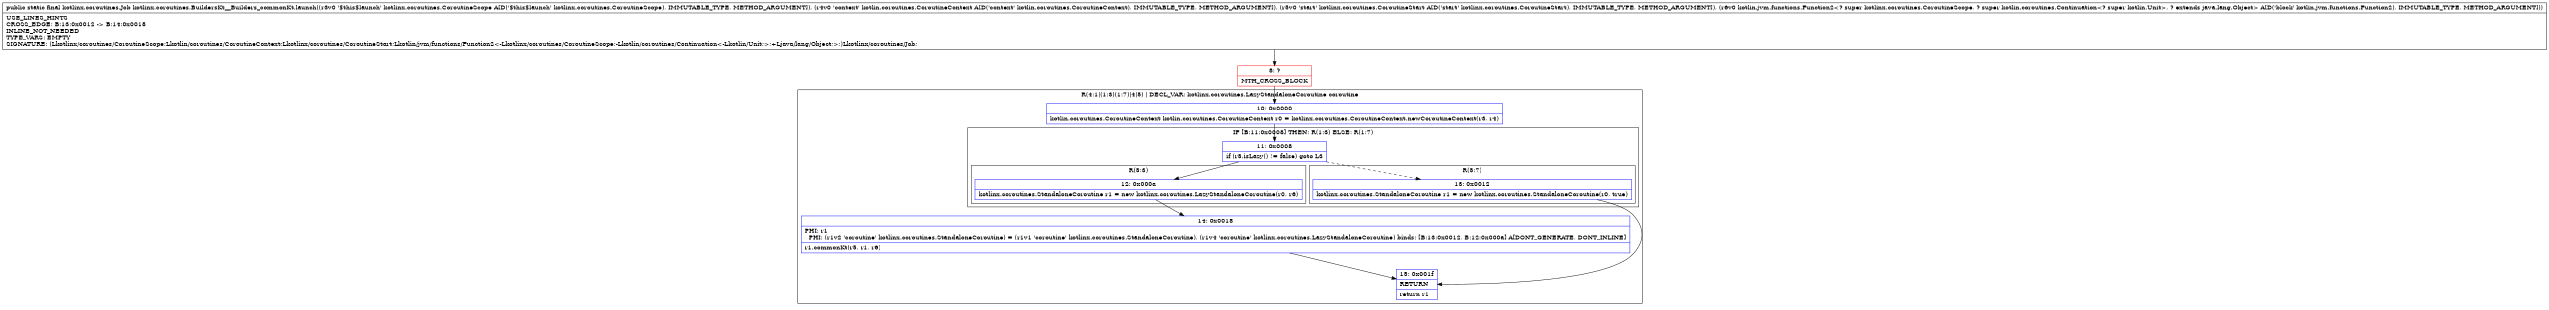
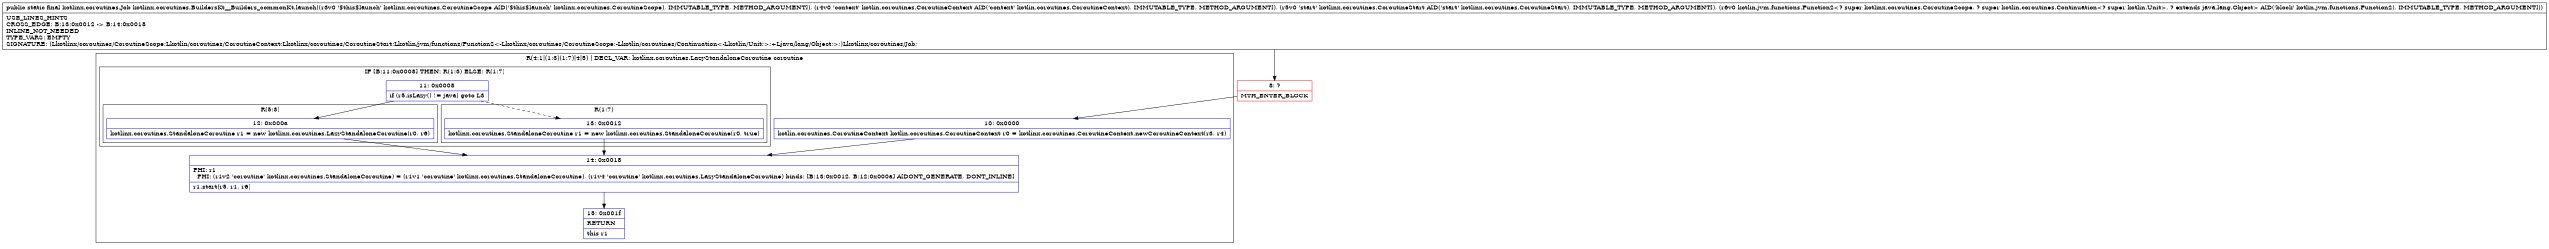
(1275, 81) -> (1275, 96)
(1275, 130) -> (843, 147)
(1275, 157) -> (437, 96)
(1472, 171) -> (604, 110)
(843, 248) -> (222, 187)
(1581, 274) -> (604, 145)
(1415, 294) -> (598, 234)
